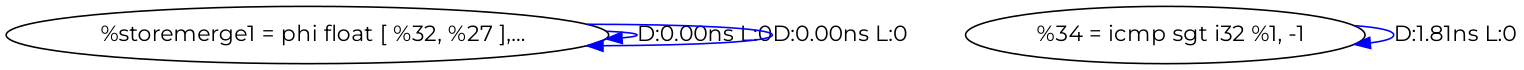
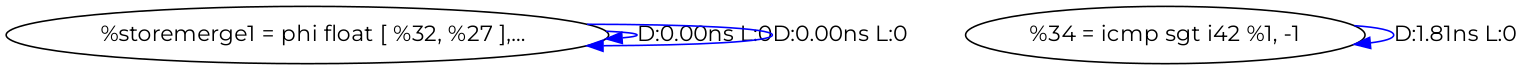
(1165, 35) -> (1165, 35)
